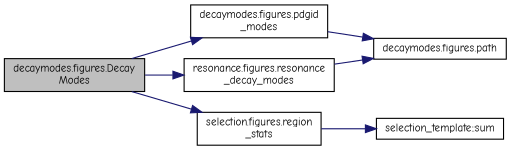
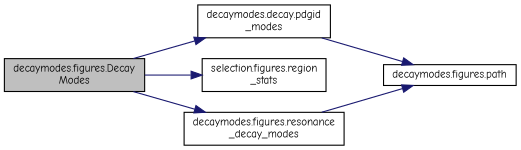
(259, 21) -> (264, 21)
(259, 75) -> (264, 129)
(440, 129) -> none
